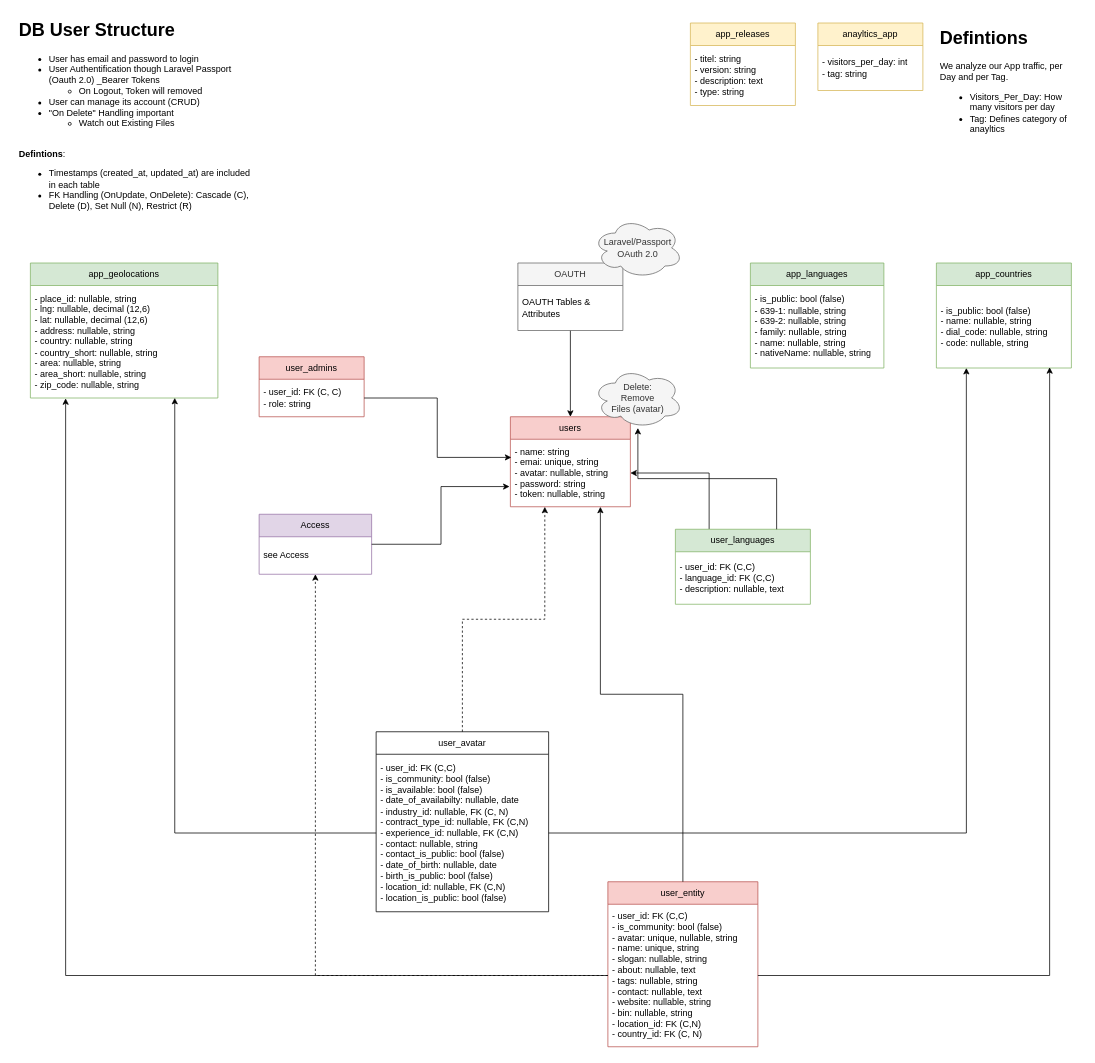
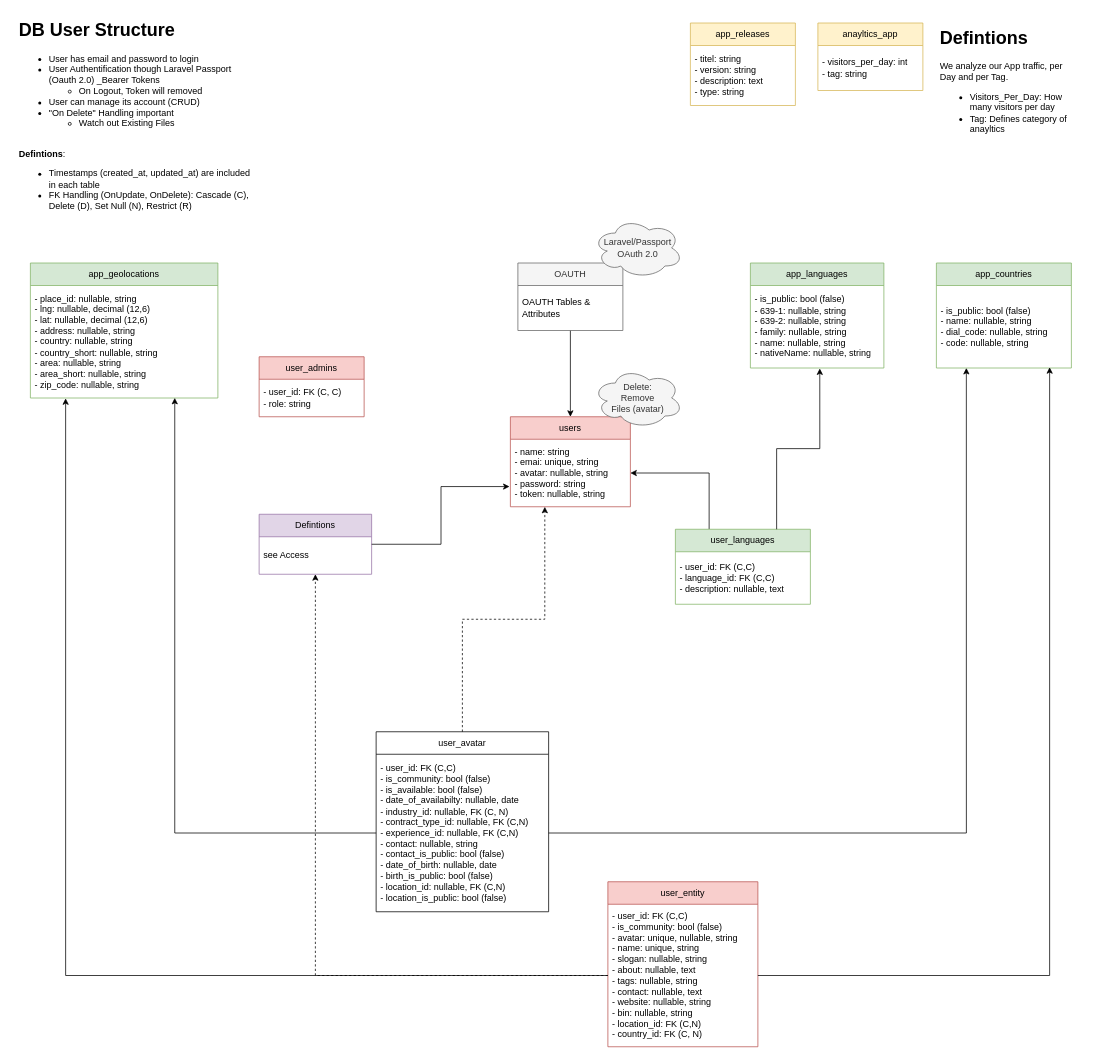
(441, 457) -> none
(707, 479) -> (820, 449)
(315, 525) -> (315, 525)
(600, 645) -> none
